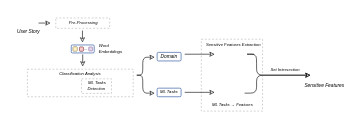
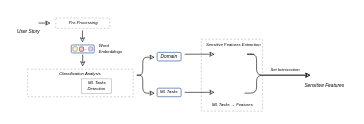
(96, 86) -> (96, 86)
